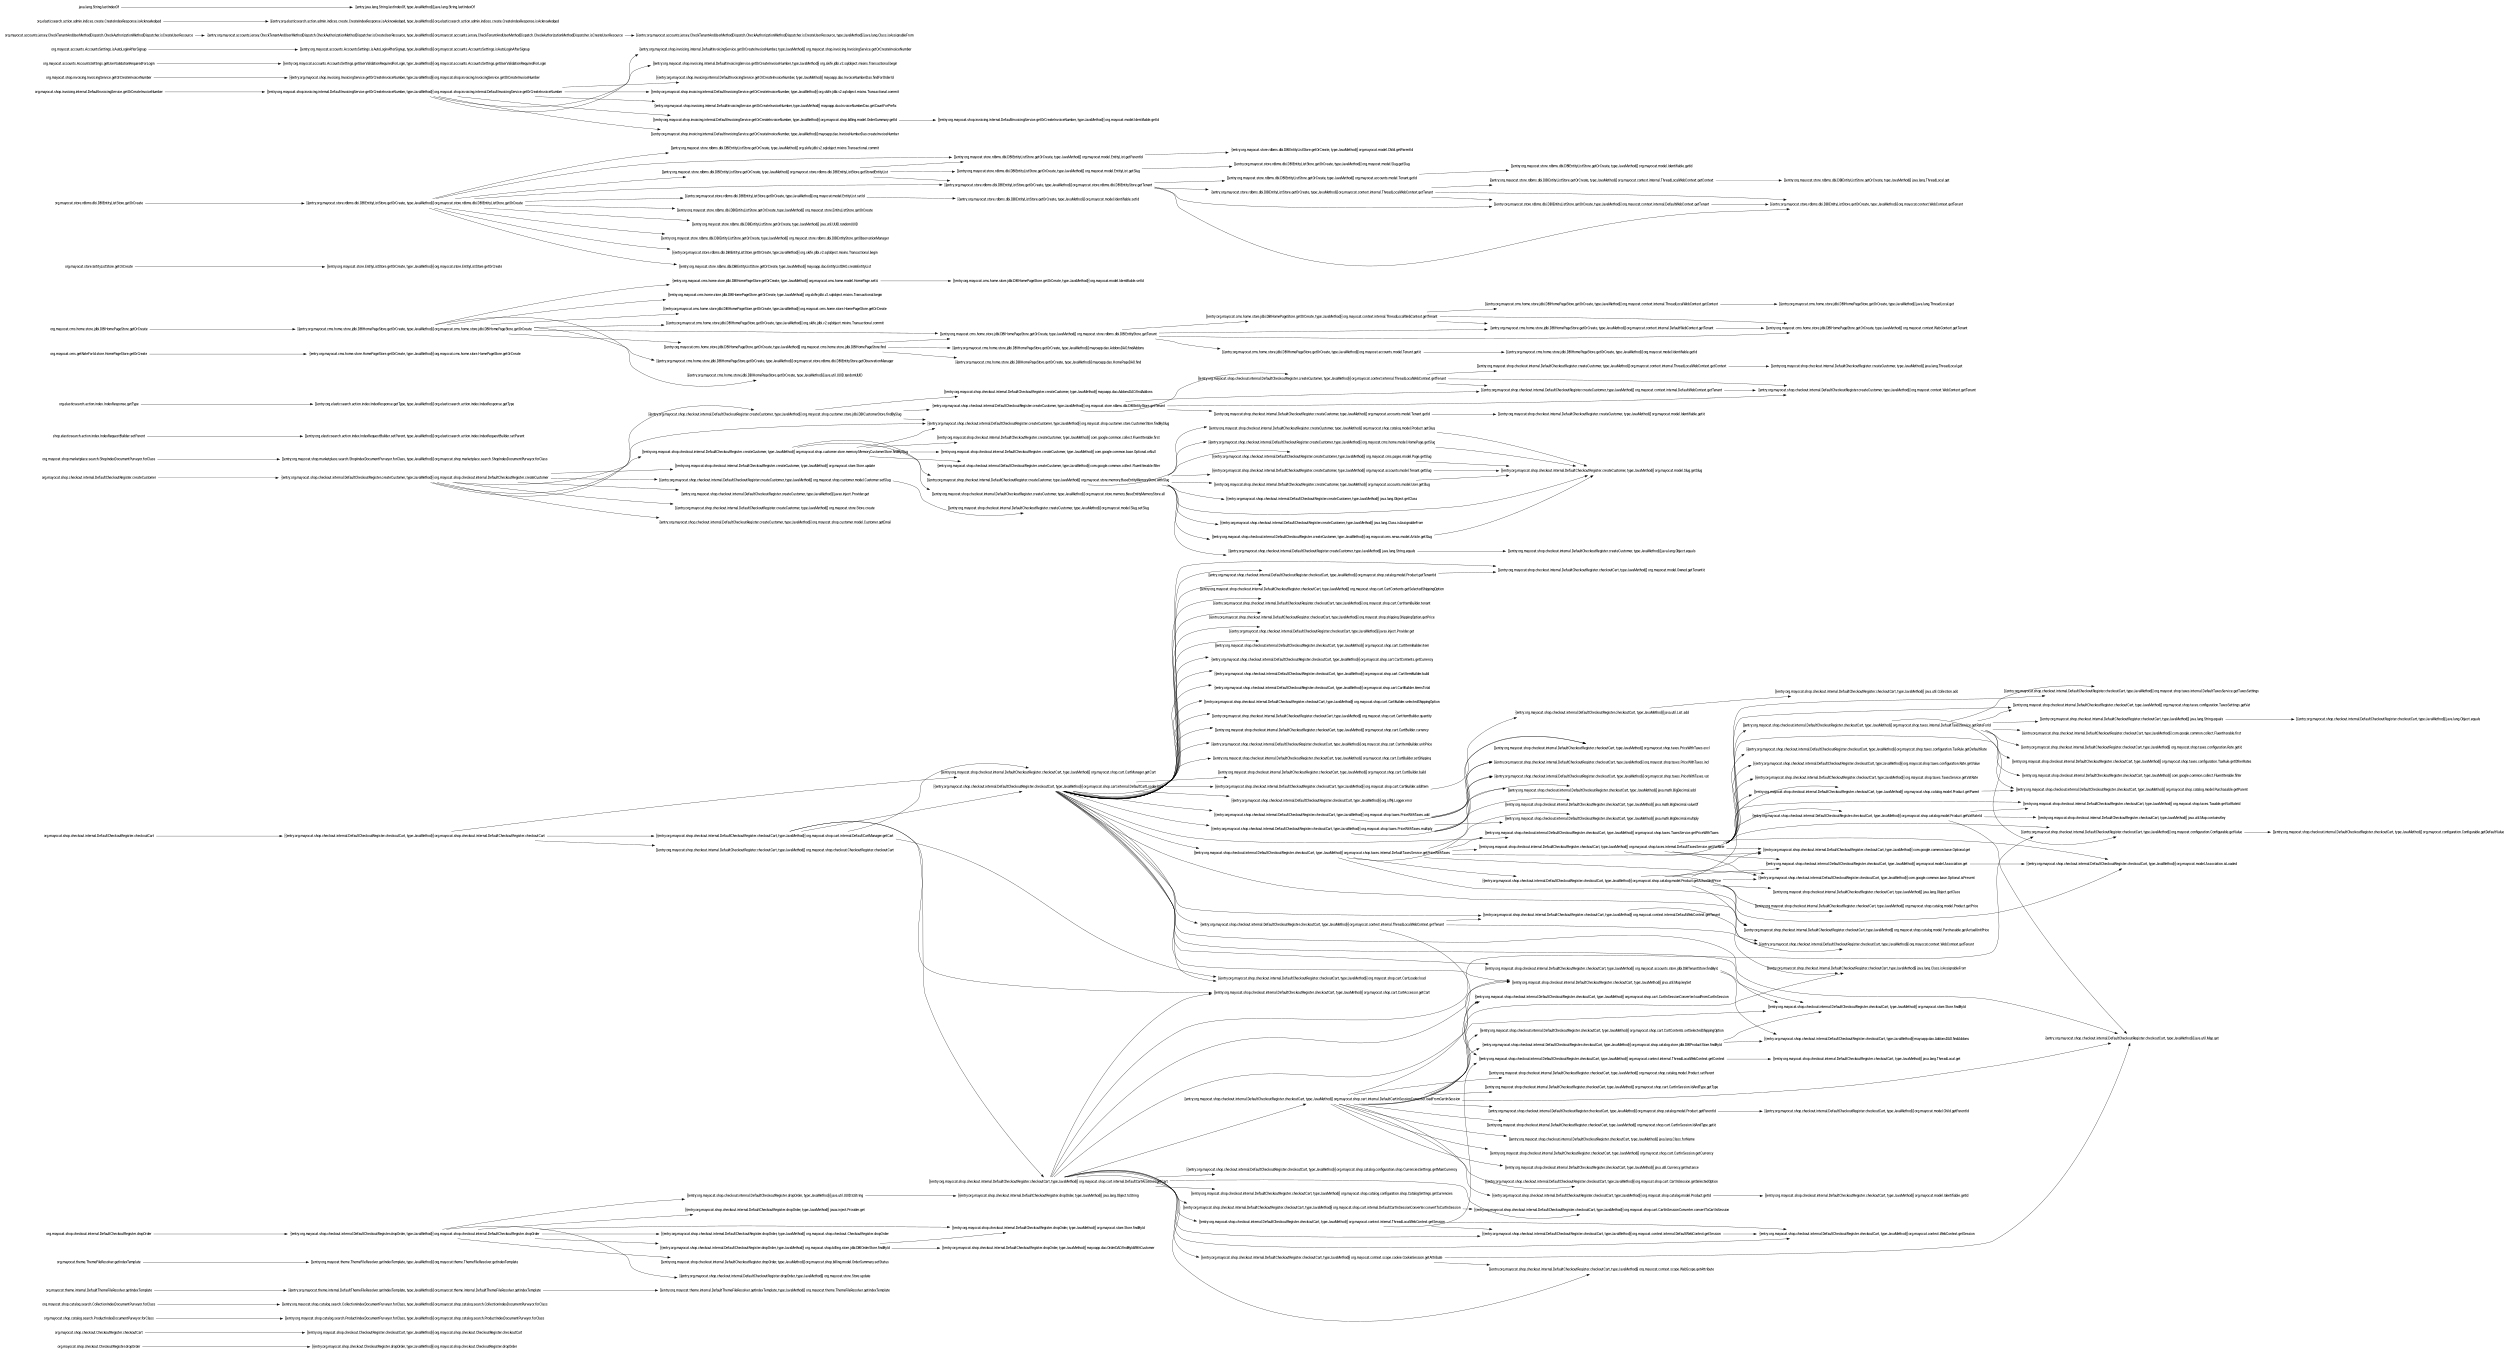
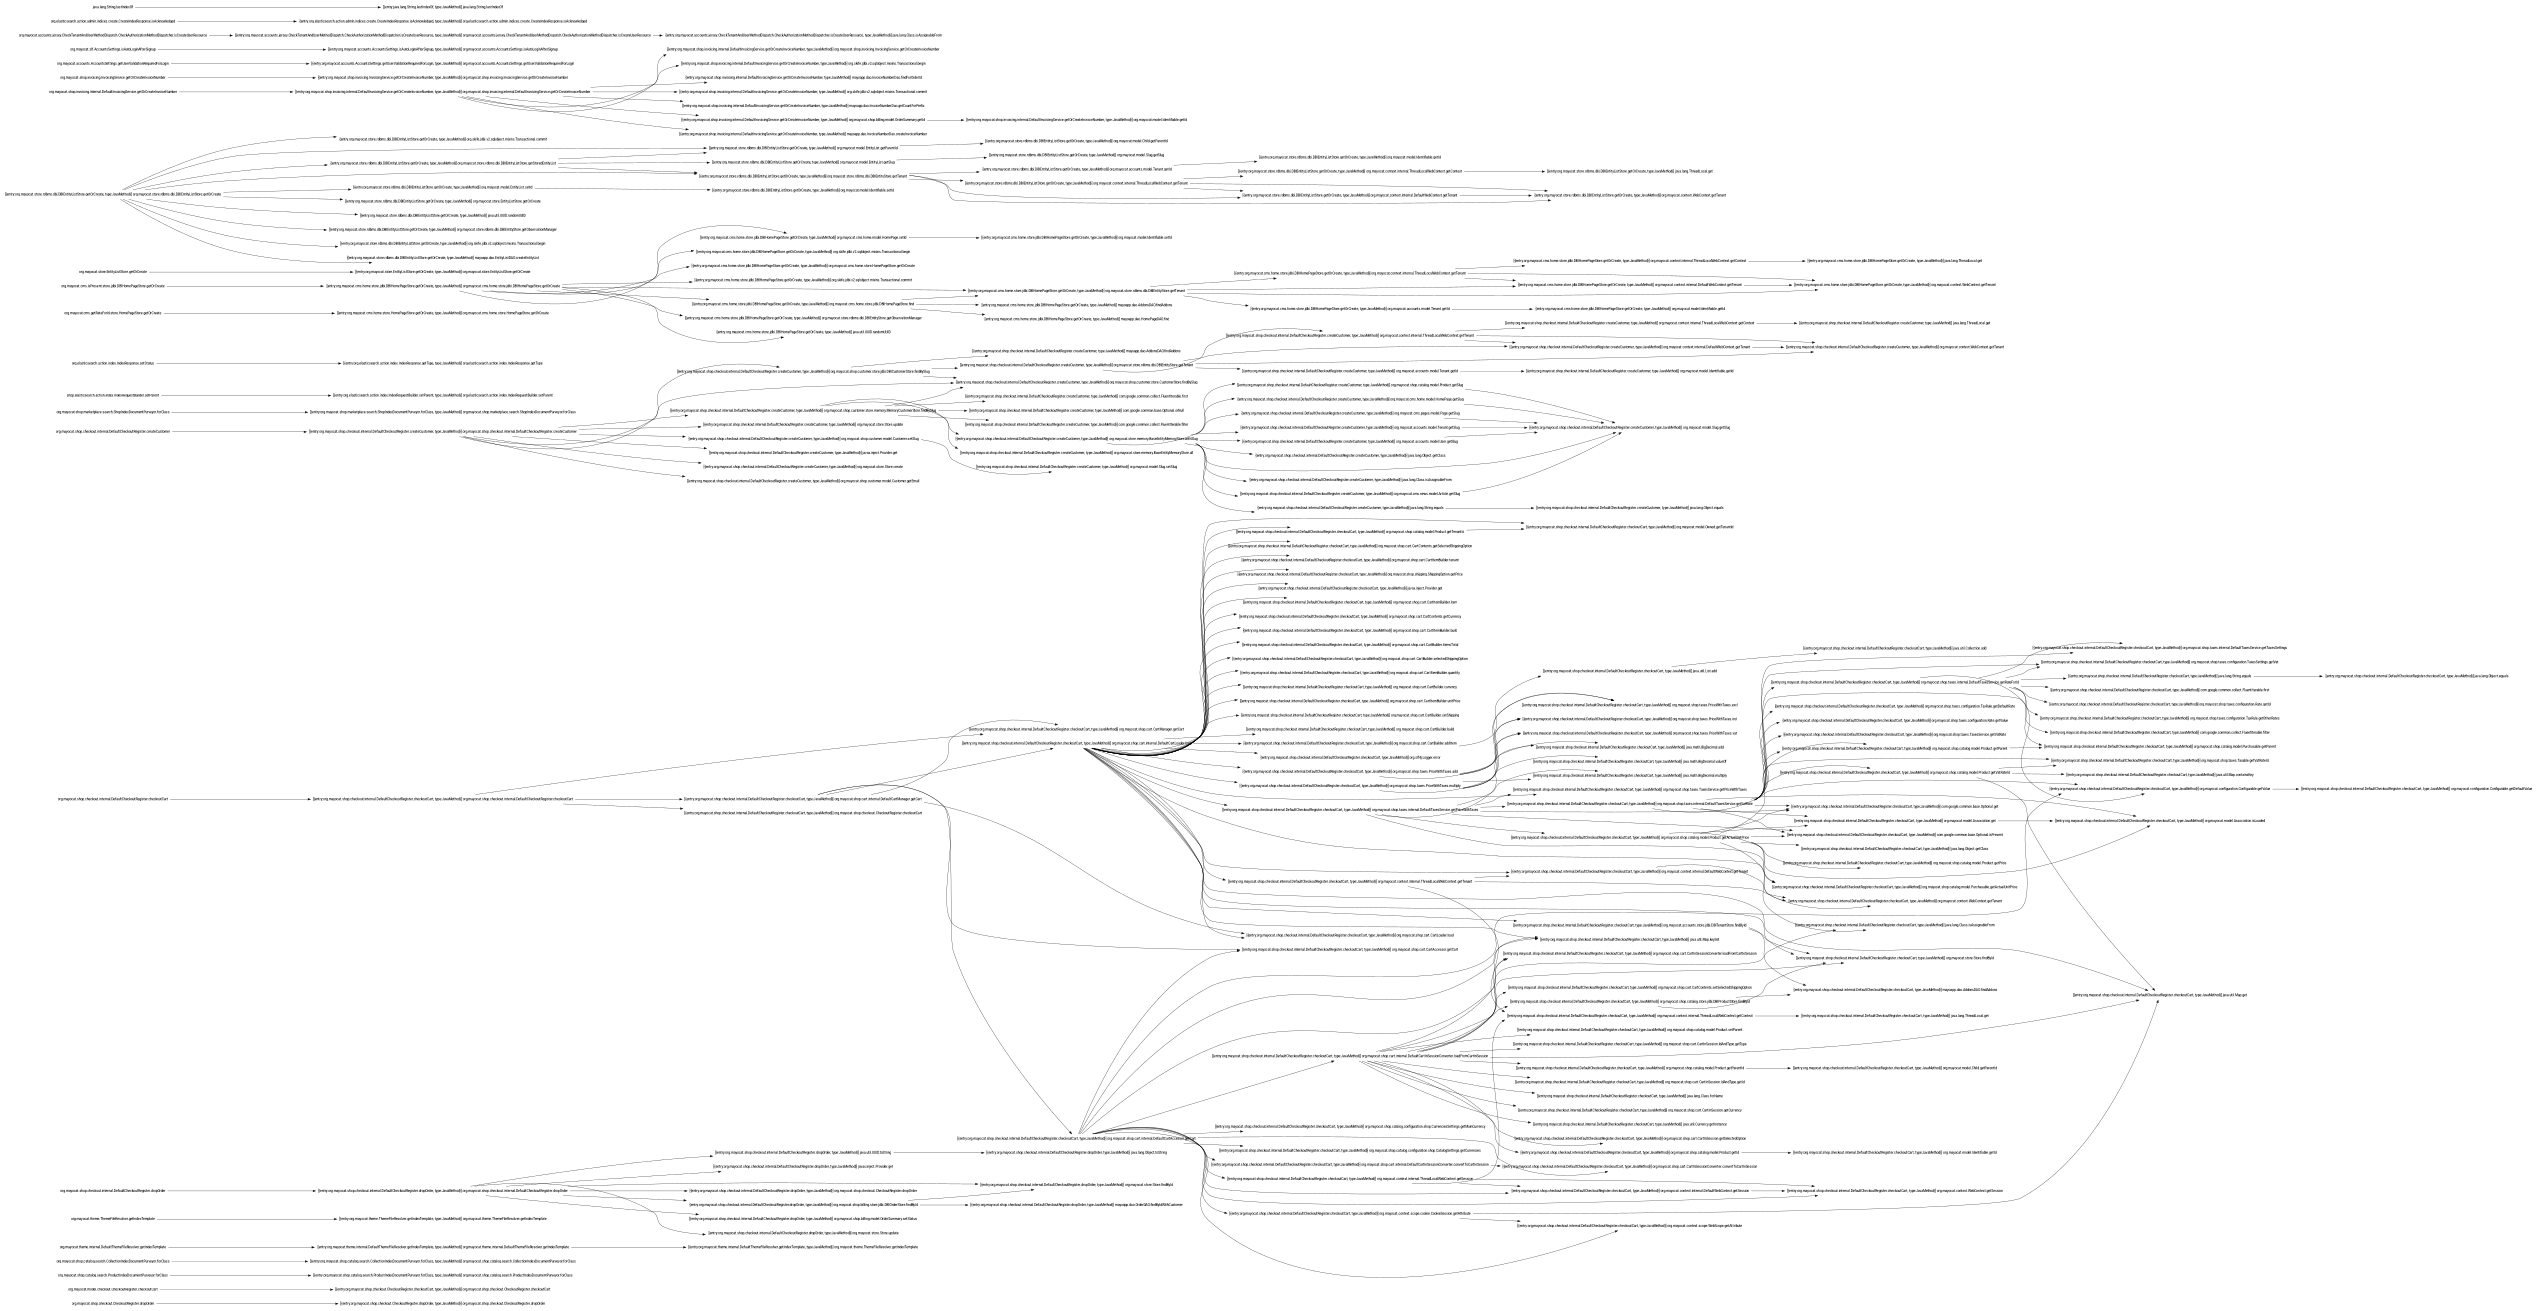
(99, 50) -> (113, 50)
(99, 203) -> none
(99, 329) -> (113, 286)
(99, 404) -> (113, 363)
(99, 1333) -> (113, 1290)
